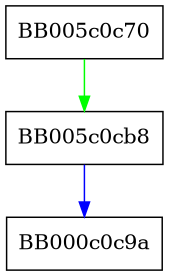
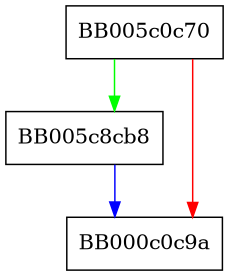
none -> (193, 131)
(84, 138) -> (84, 138)
